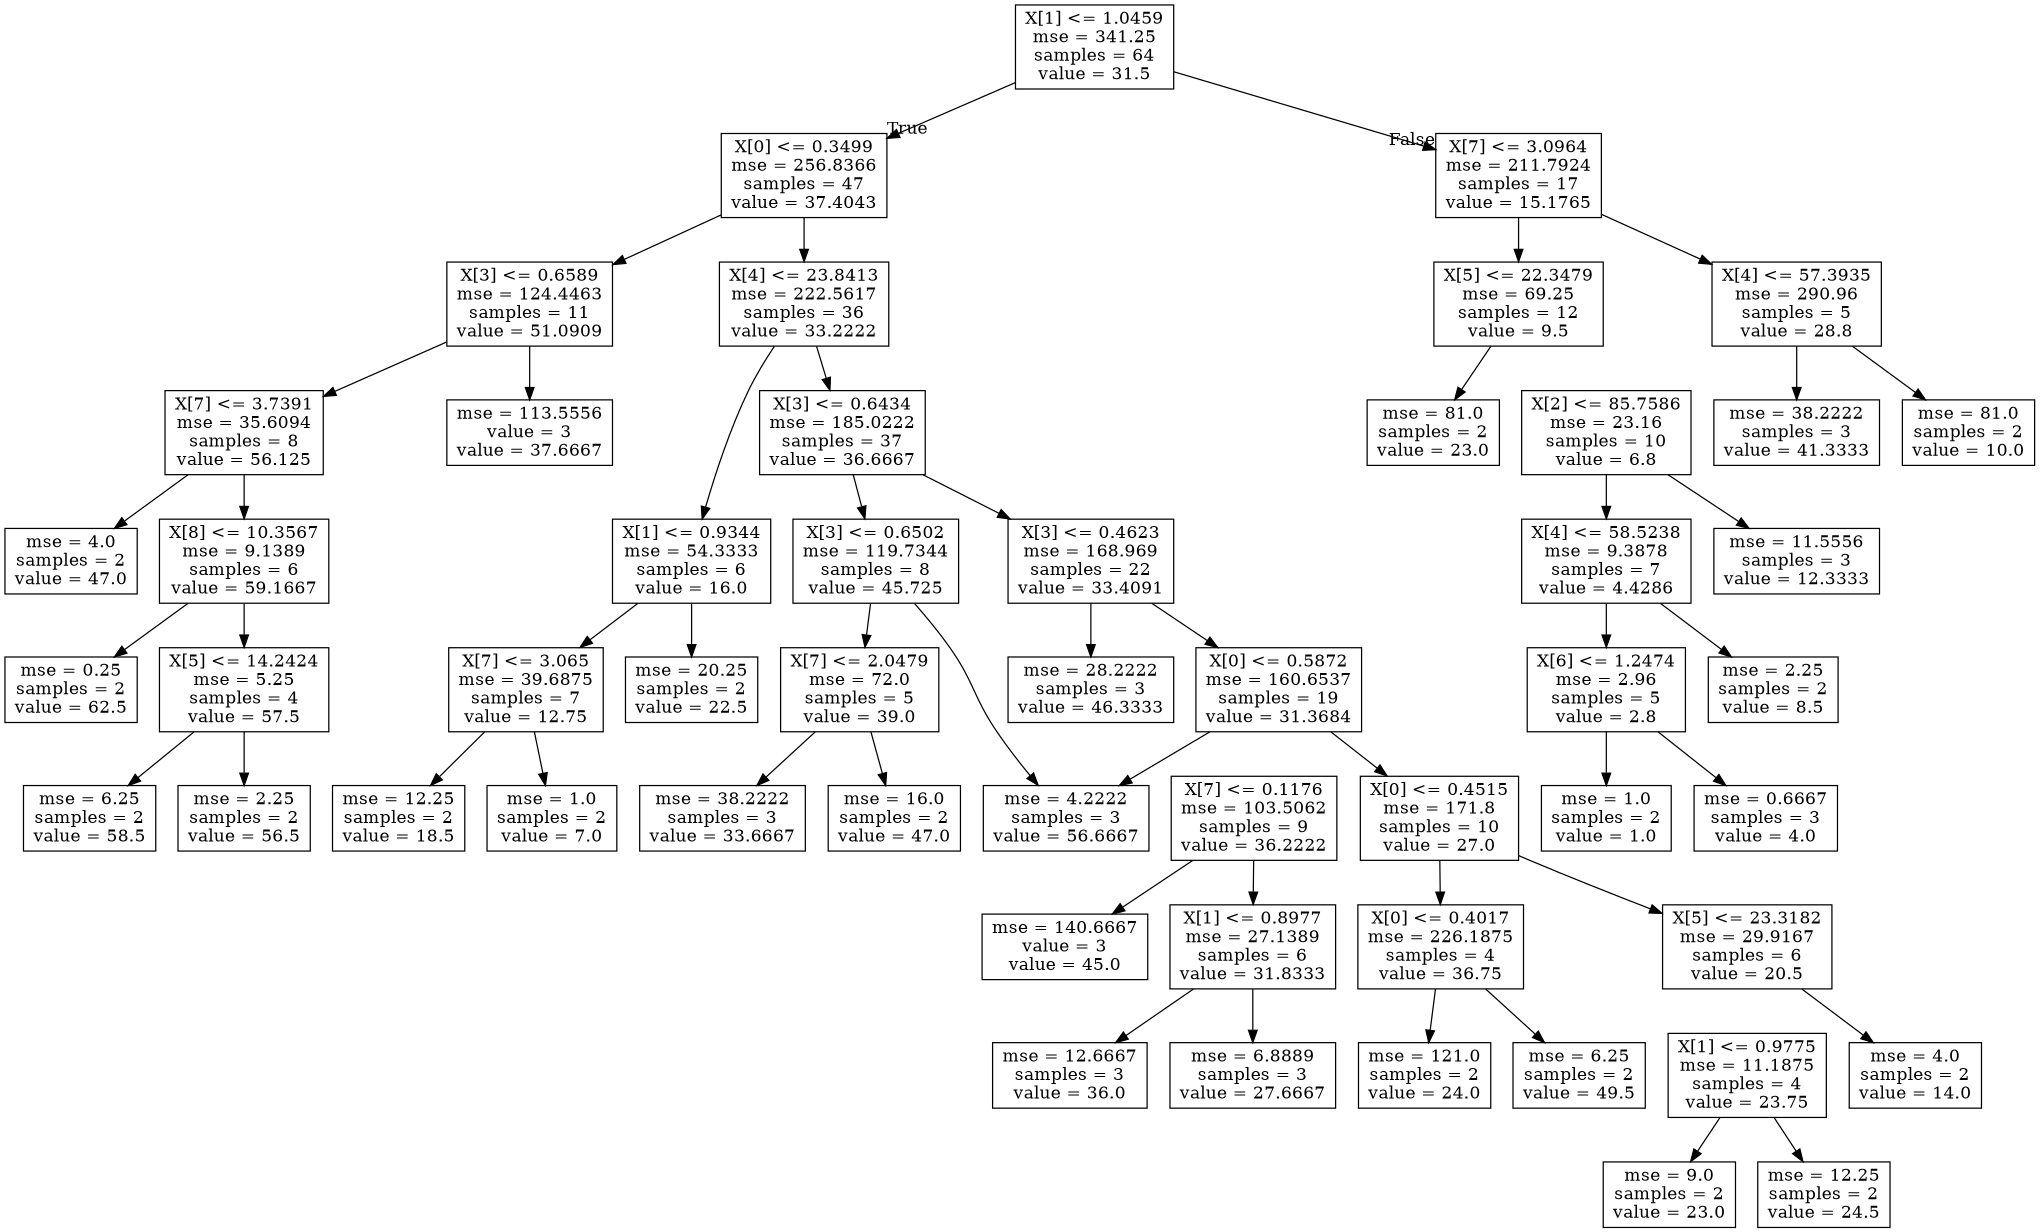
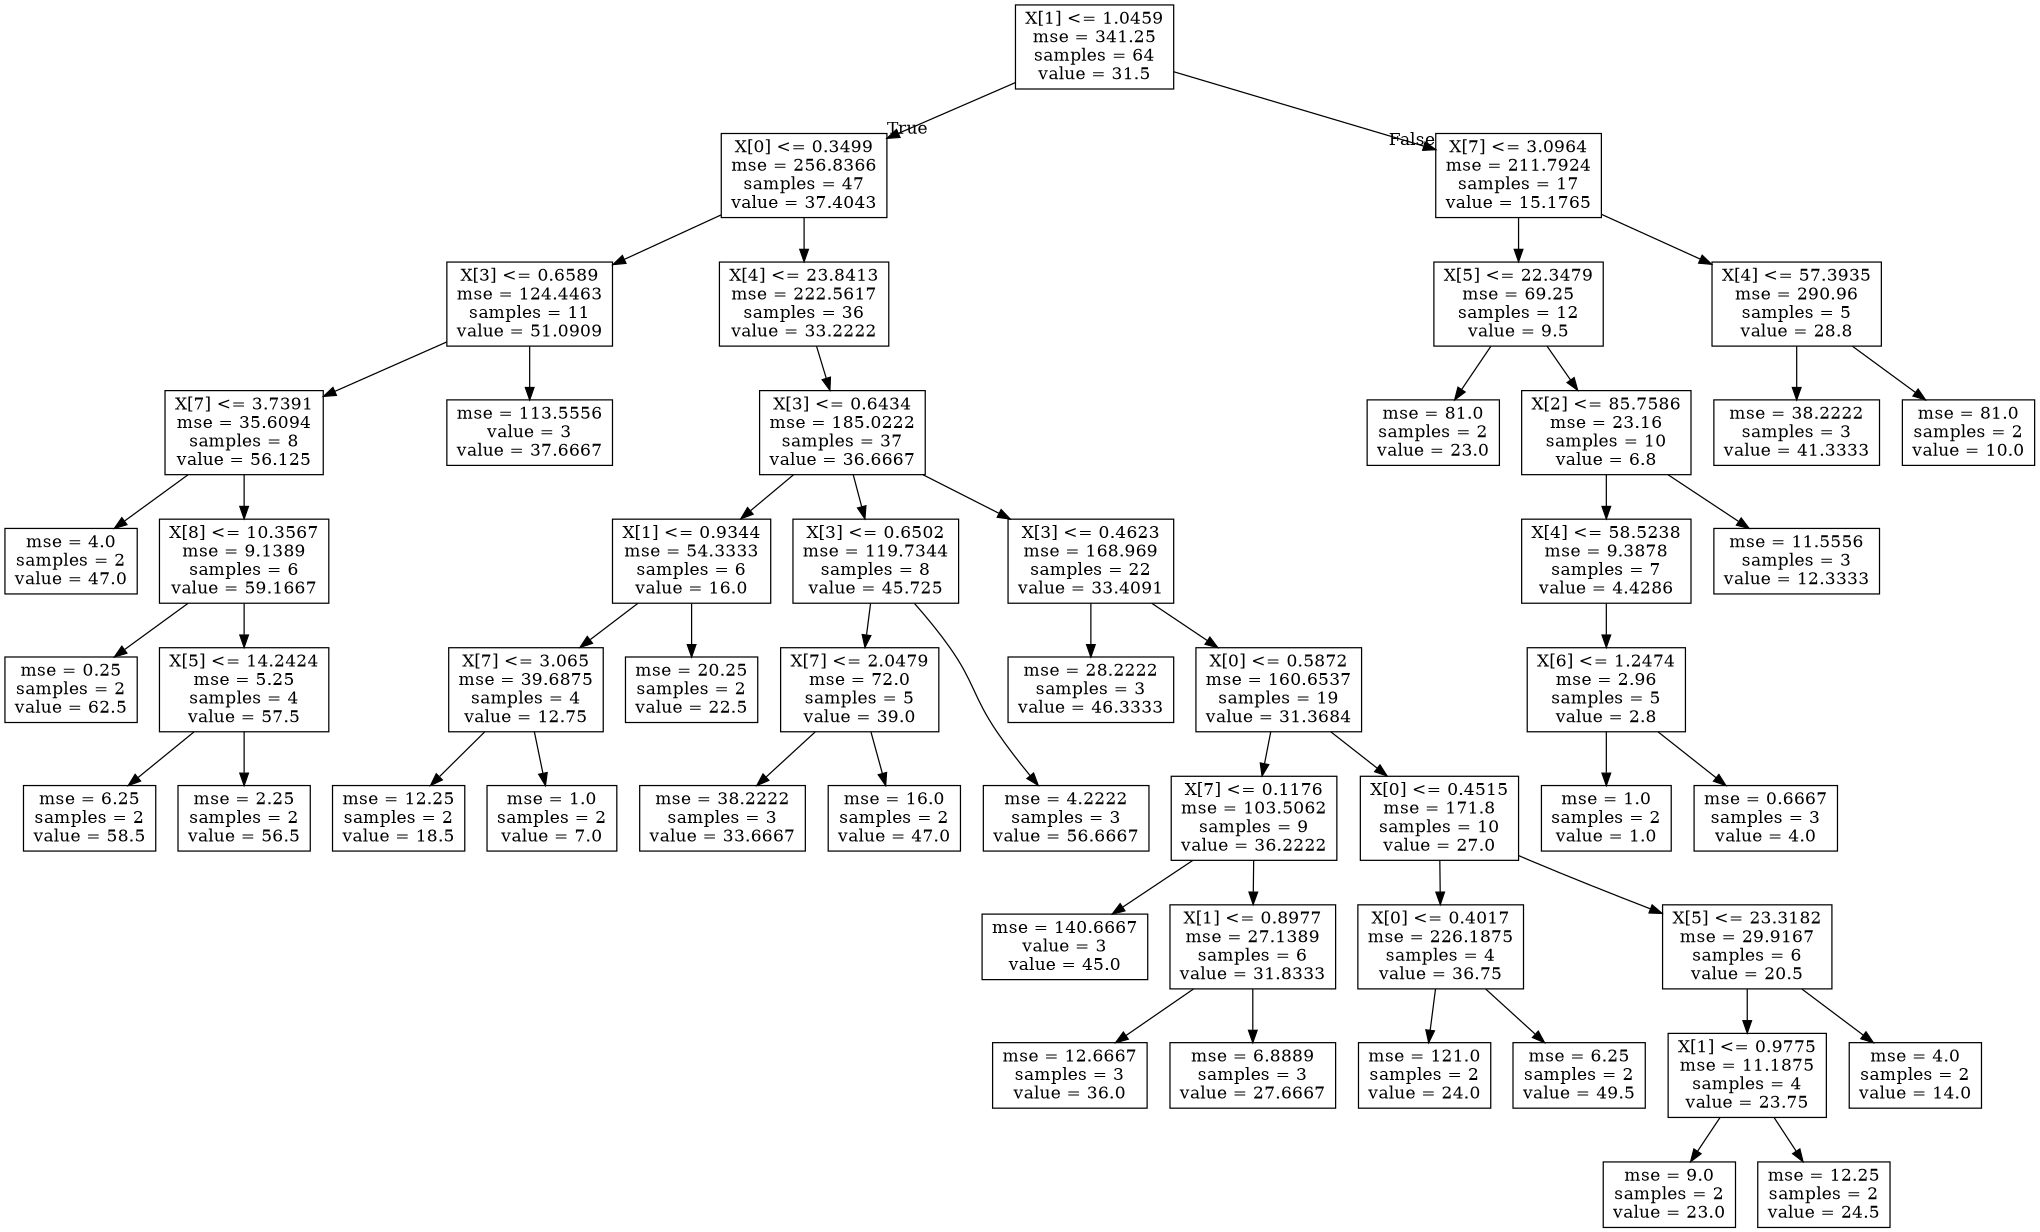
none -> (1559, 363)
(734, 424) -> (772, 493)
(526, 690) -> (526, 690)
(1773, 690) -> none
(1170, 755) -> (1268, 748)
none -> (1747, 1005)
